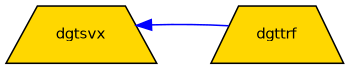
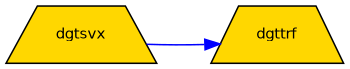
(190, 25) -> (176, 45)
